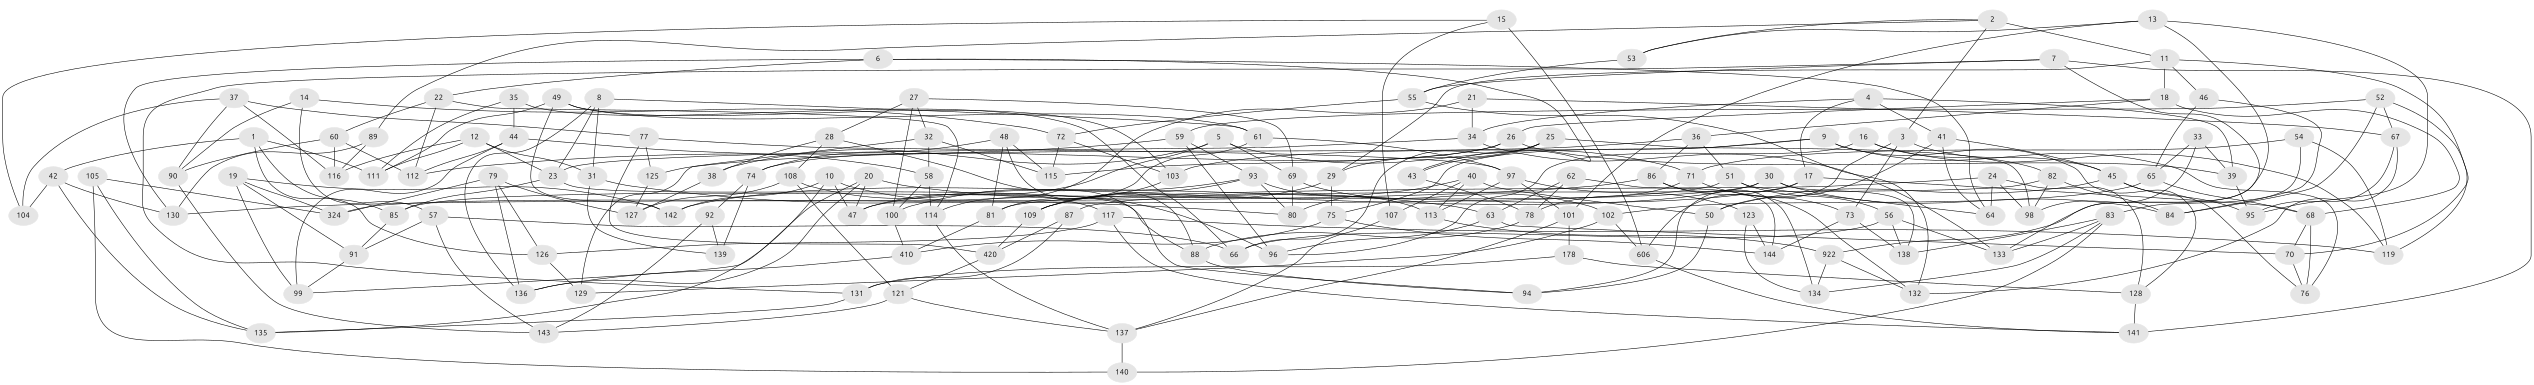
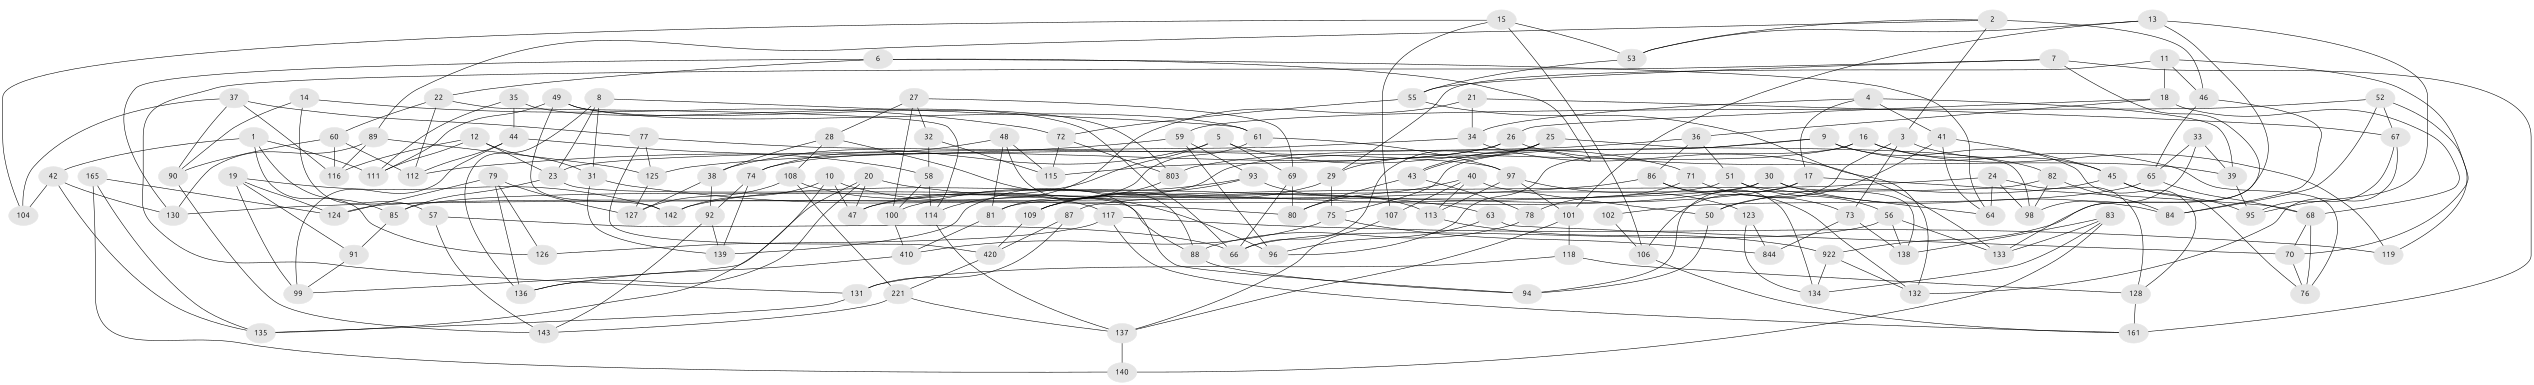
none -> (1568, 37)
(2079, 39) -> (2119, 30)
(2299, 137) -> none
none -> (476, 150)
none -> (1229, 168)
(93, 176) -> (93, 176)
(1173, 176) -> (1173, 176)
(1571, 176) -> none
none -> (711, 196)
(1273, 196) -> (1351, 193)
(1450, 196) -> (1262, 217)
(334, 216) -> (334, 216)
(391, 237) -> none
(1569, 255) -> (1569, 255)
(1644, 255) -> (1644, 255)
(1769, 255) -> (1769, 255)
(581, 294) -> none
(898, 294) -> (898, 294)
(2134, 333) -> (2134, 333)
